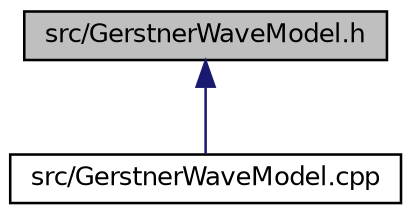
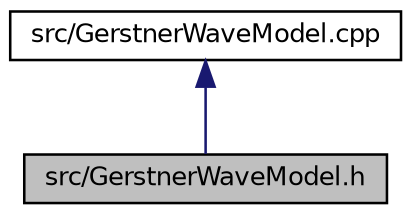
(206, 121) -> (206, 121)
